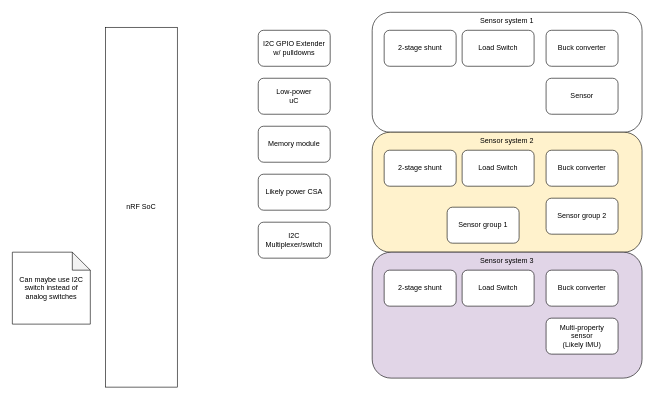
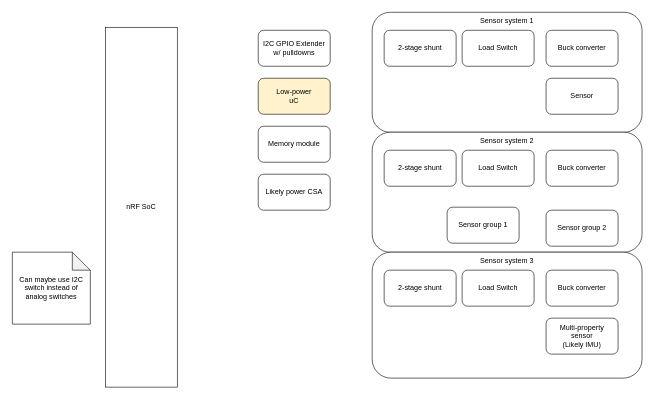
(294, 96) -> (294, 96)
(507, 192) -> (507, 192)
(582, 216) -> (582, 228)
(294, 240) -> none
(507, 315) -> (507, 315)
